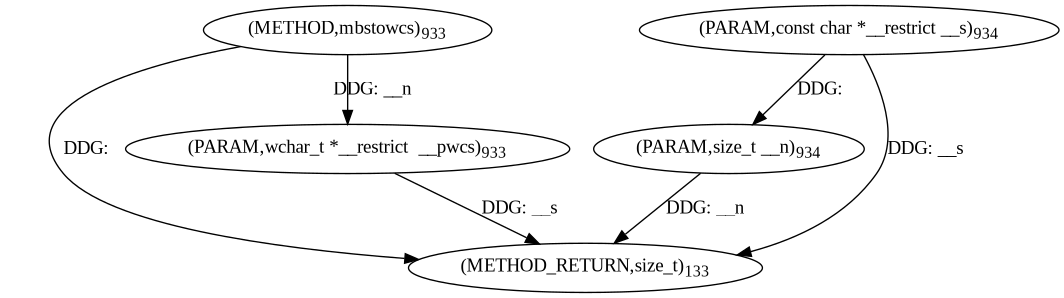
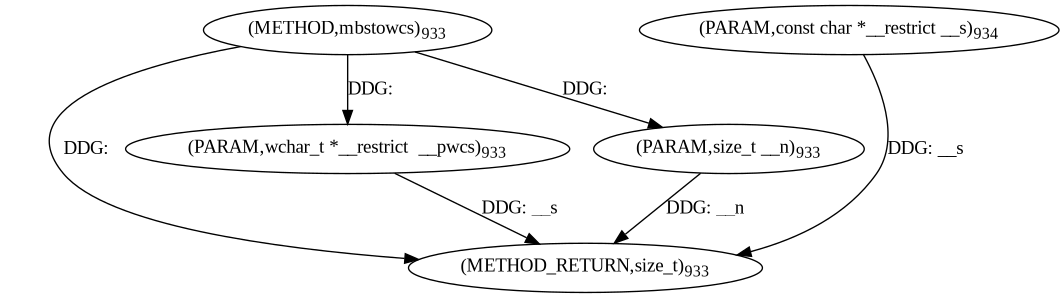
(794, 85) -> (532, 88)
(373, 90) -> (373, 90)
(809, 147) -> (809, 147)
(698, 266) -> (698, 266)
